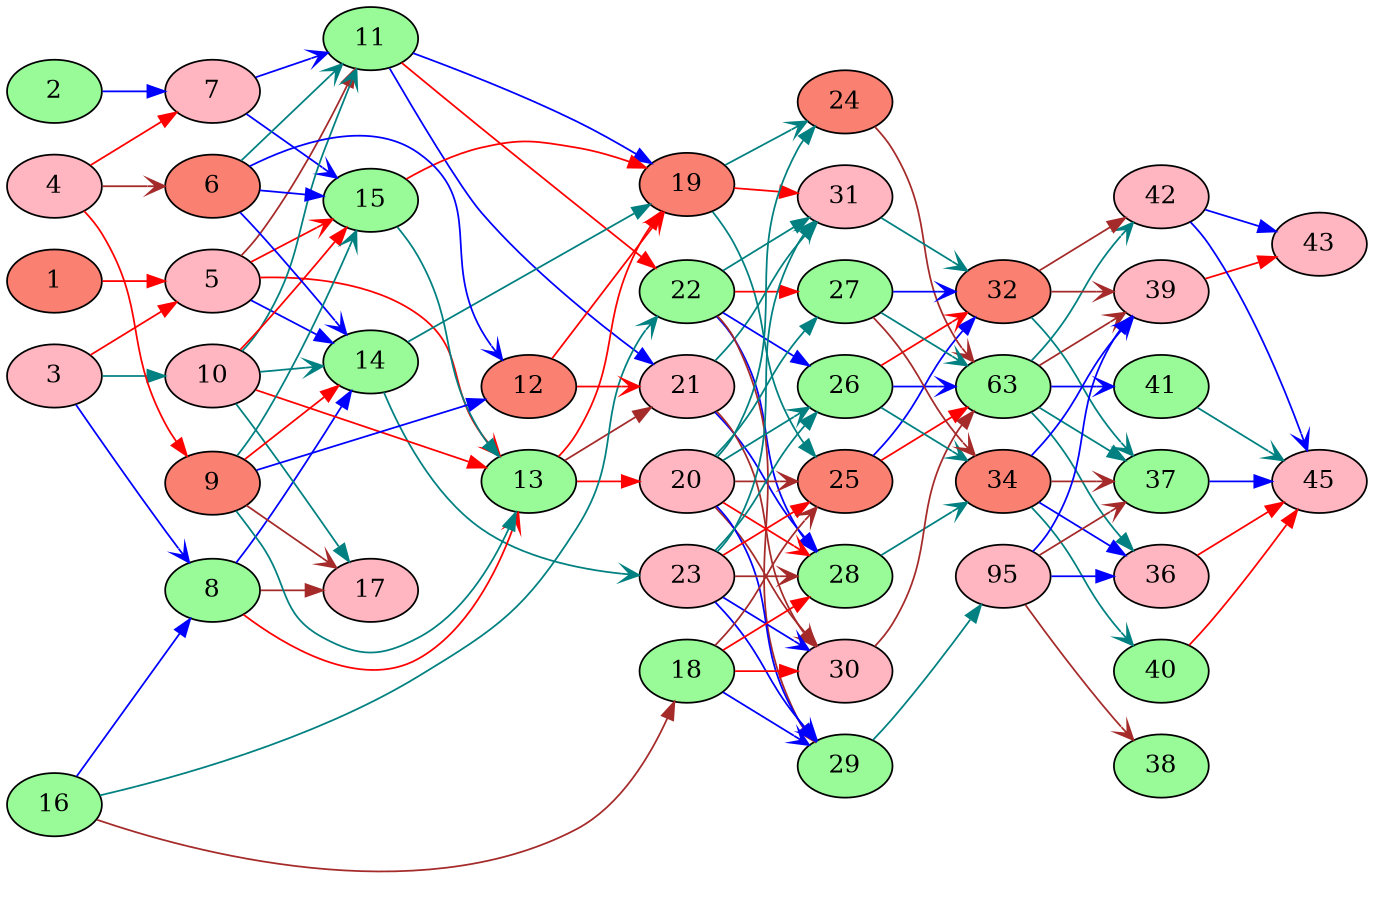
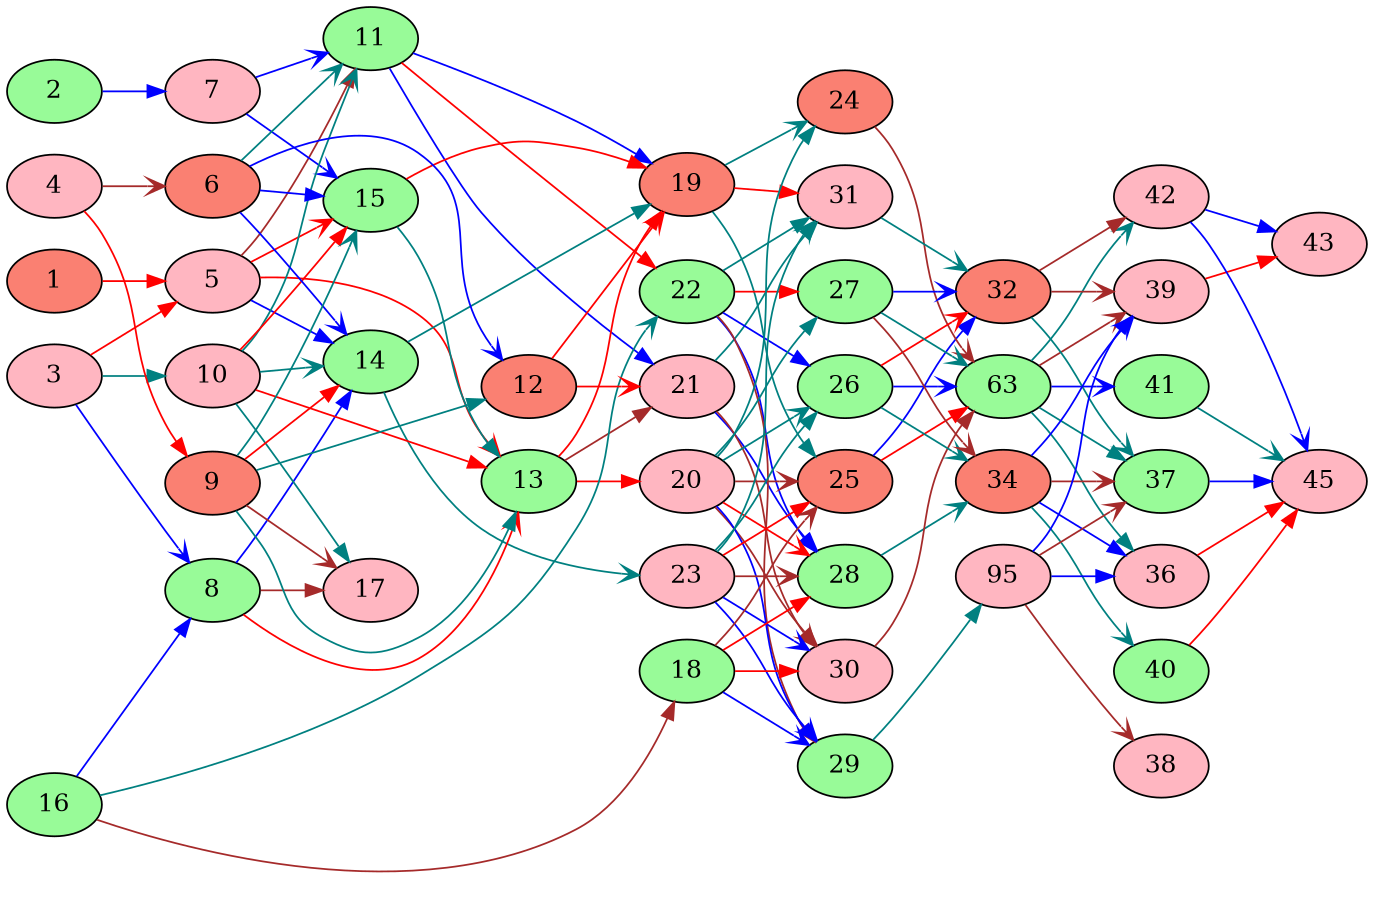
(126, 143) -> none
(362, 437) -> (362, 437)
(1161, 766) -> (1161, 766)
